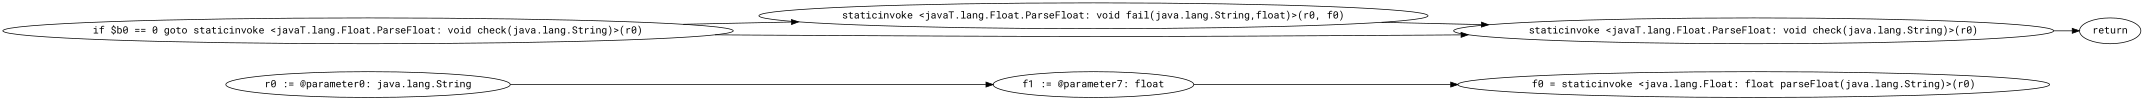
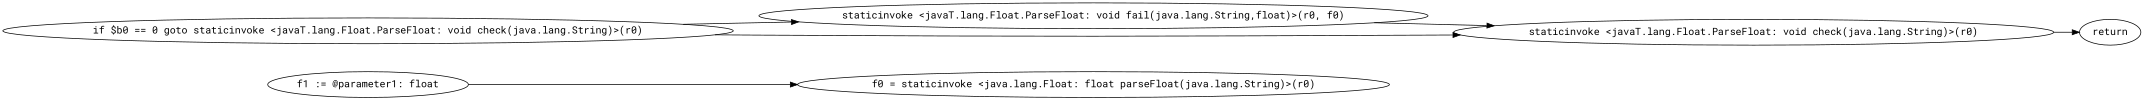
(368, 85) -> none
(1093, 85) -> (368, 85)
